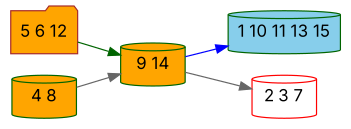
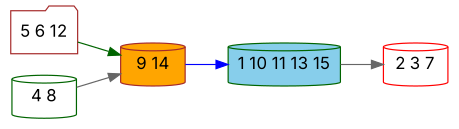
(44, 32) -> (44, 32)
(153, 64) -> (153, 64)
(213, 79) -> (356, 64)
(44, 97) -> (44, 97)
